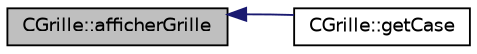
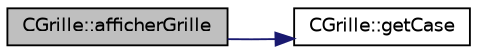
(270, 14) -> (251, 39)
